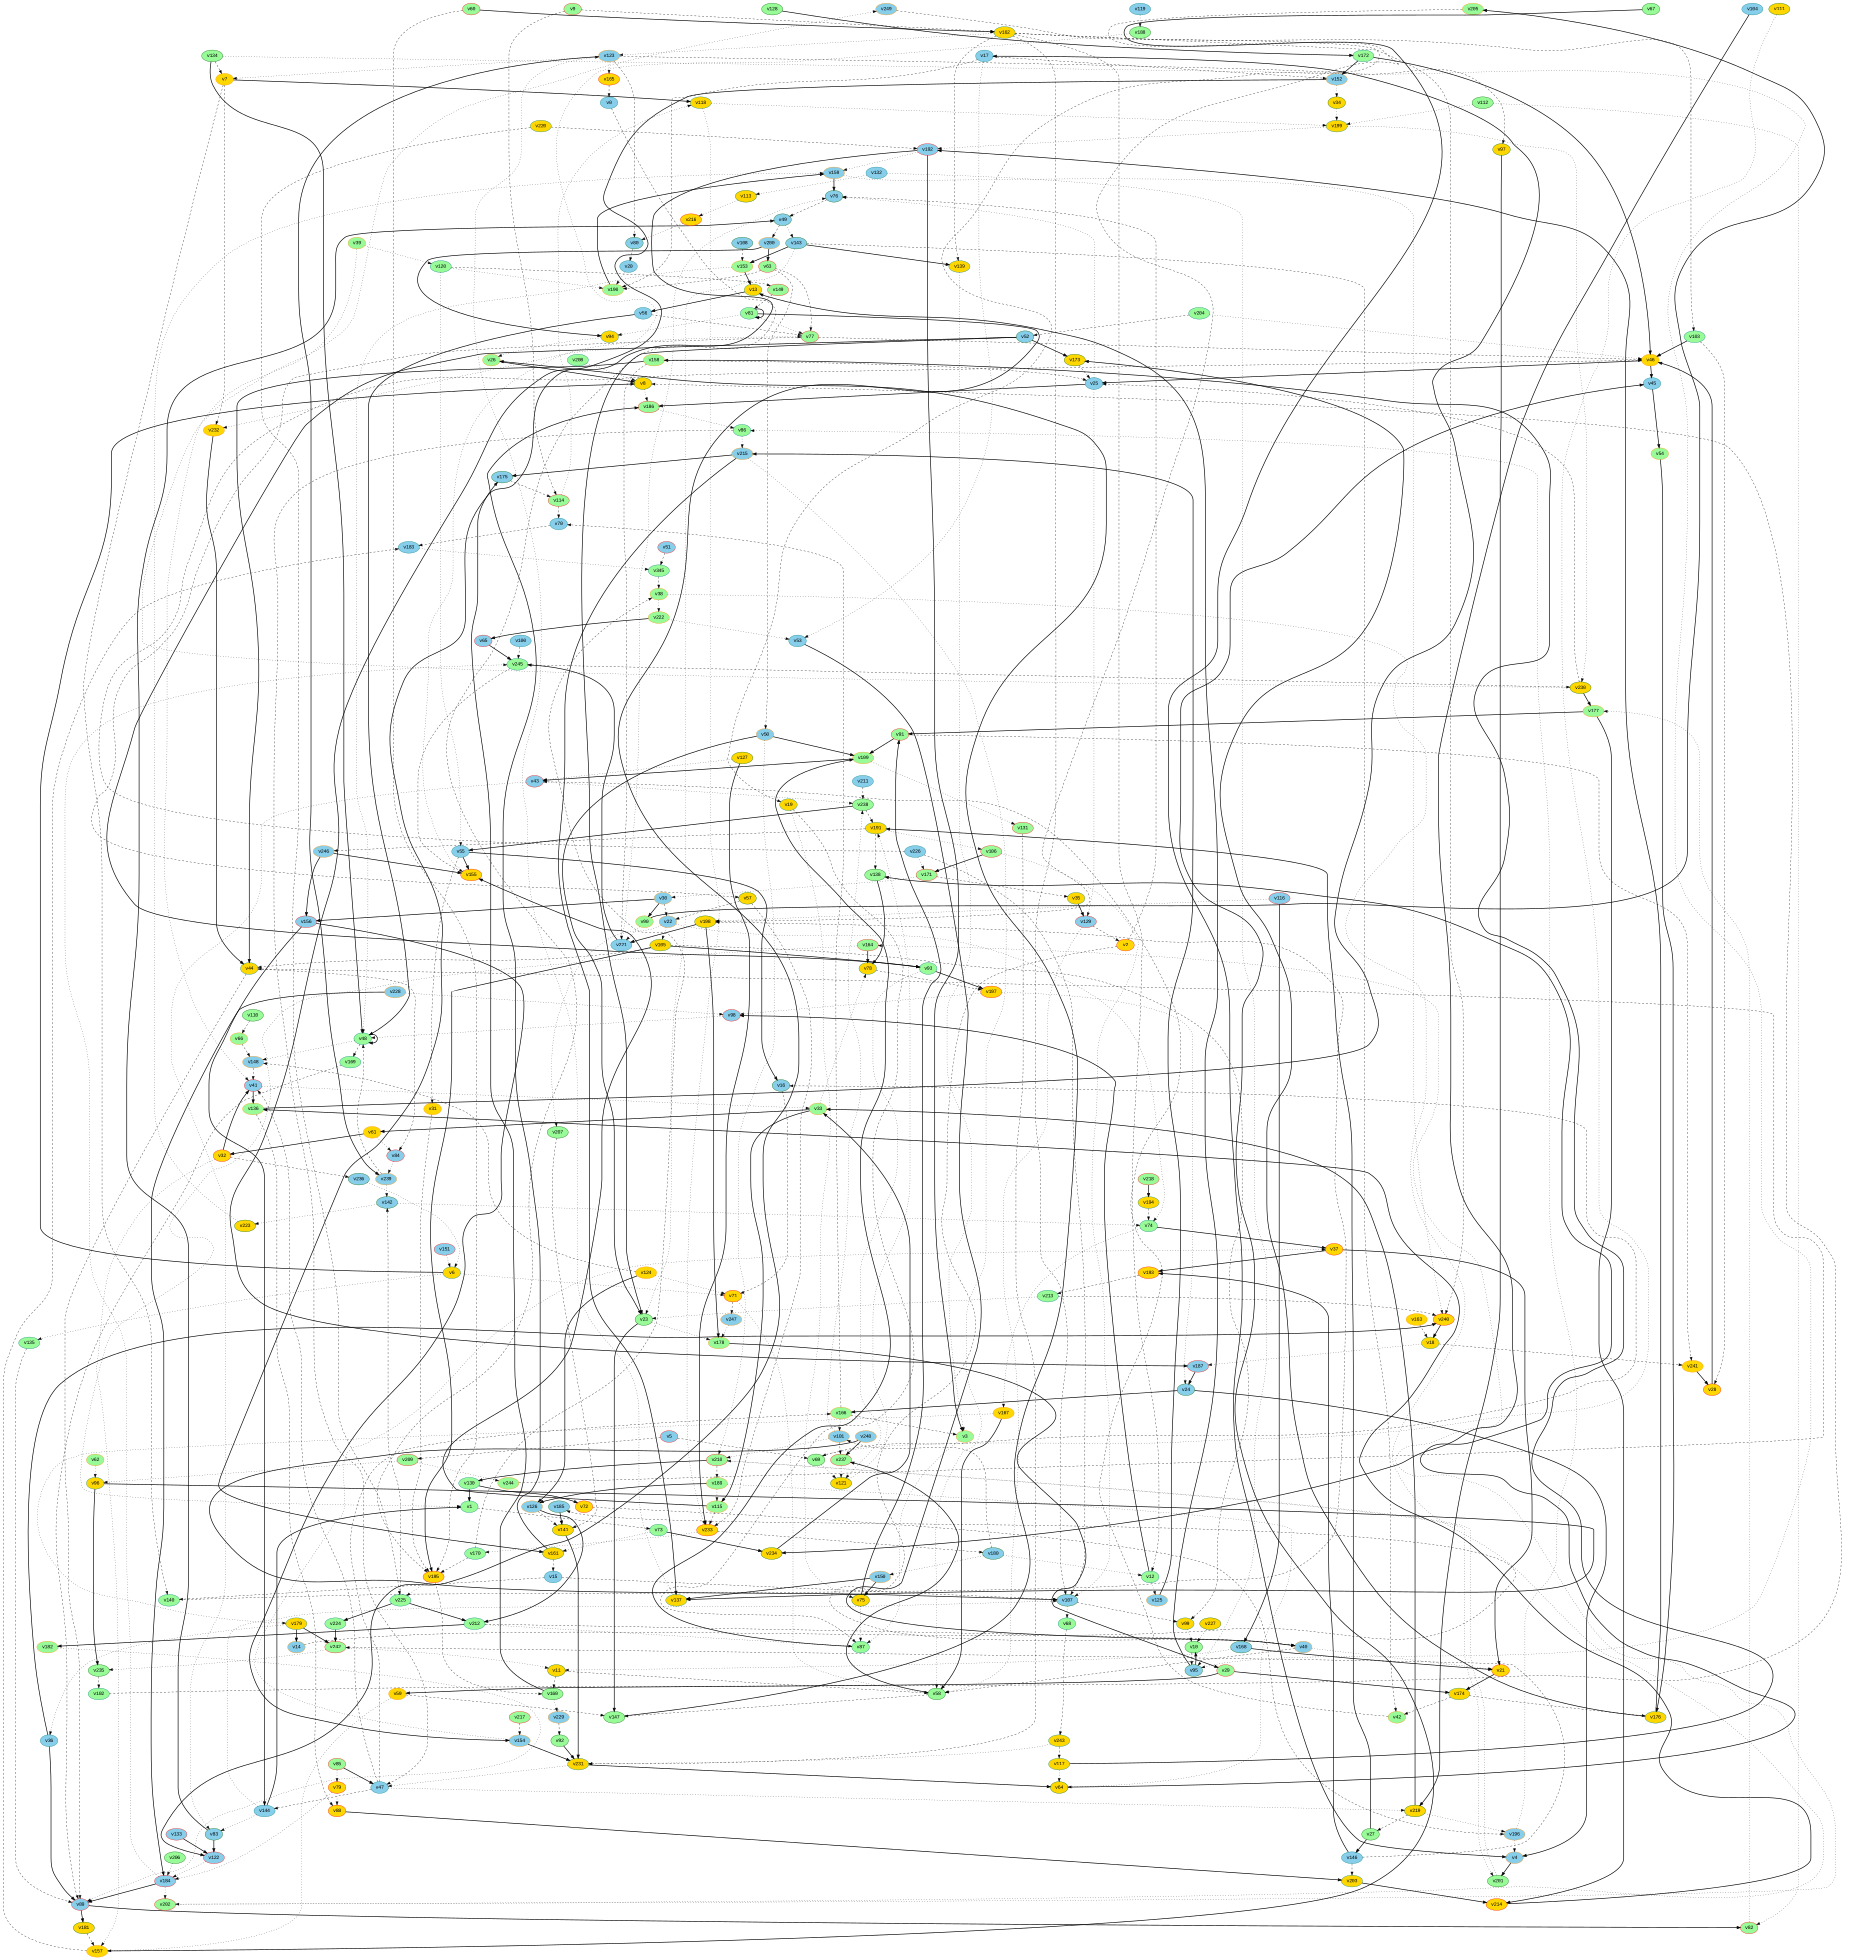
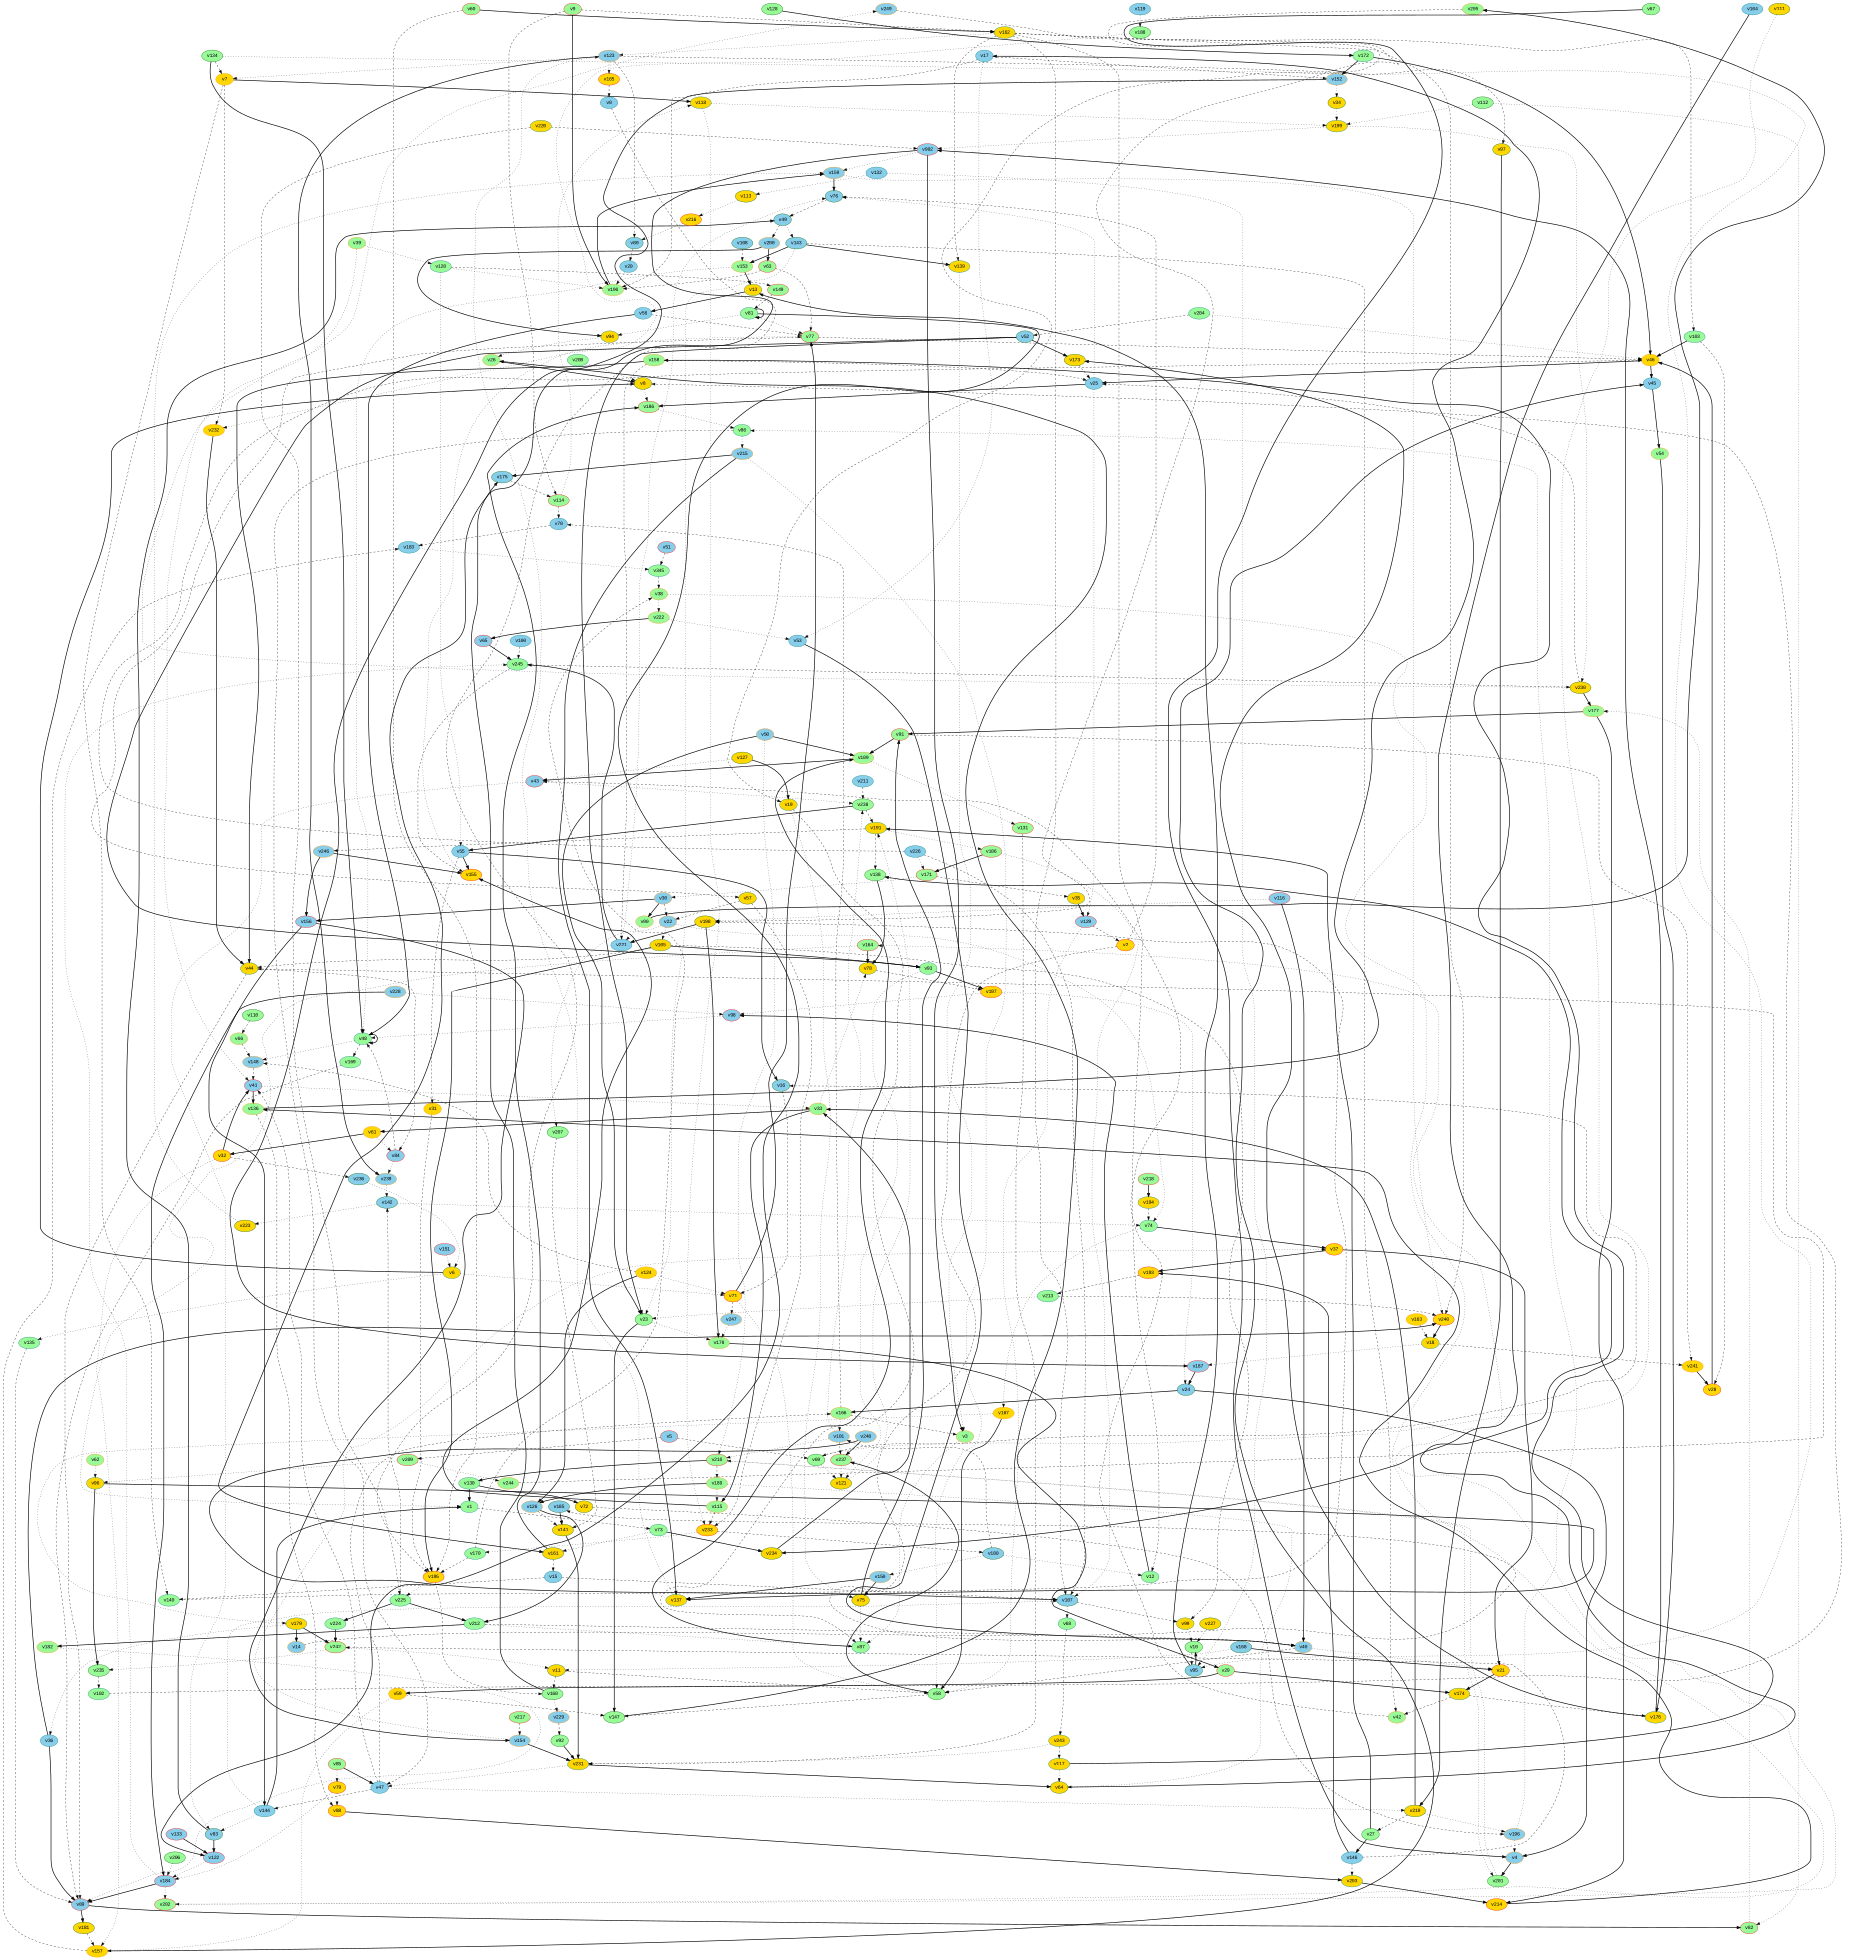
(928, 149) -> (928, 149)
none -> (573, 152)
(767, 491) -> none
none -> (799, 824)
(357, 1117) -> (387, 1097)
(727, 1141) -> (777, 772)
(1279, 1293) -> (1304, 1270)
(584, 1507) -> (584, 1507)
(1157, 1600) -> none
